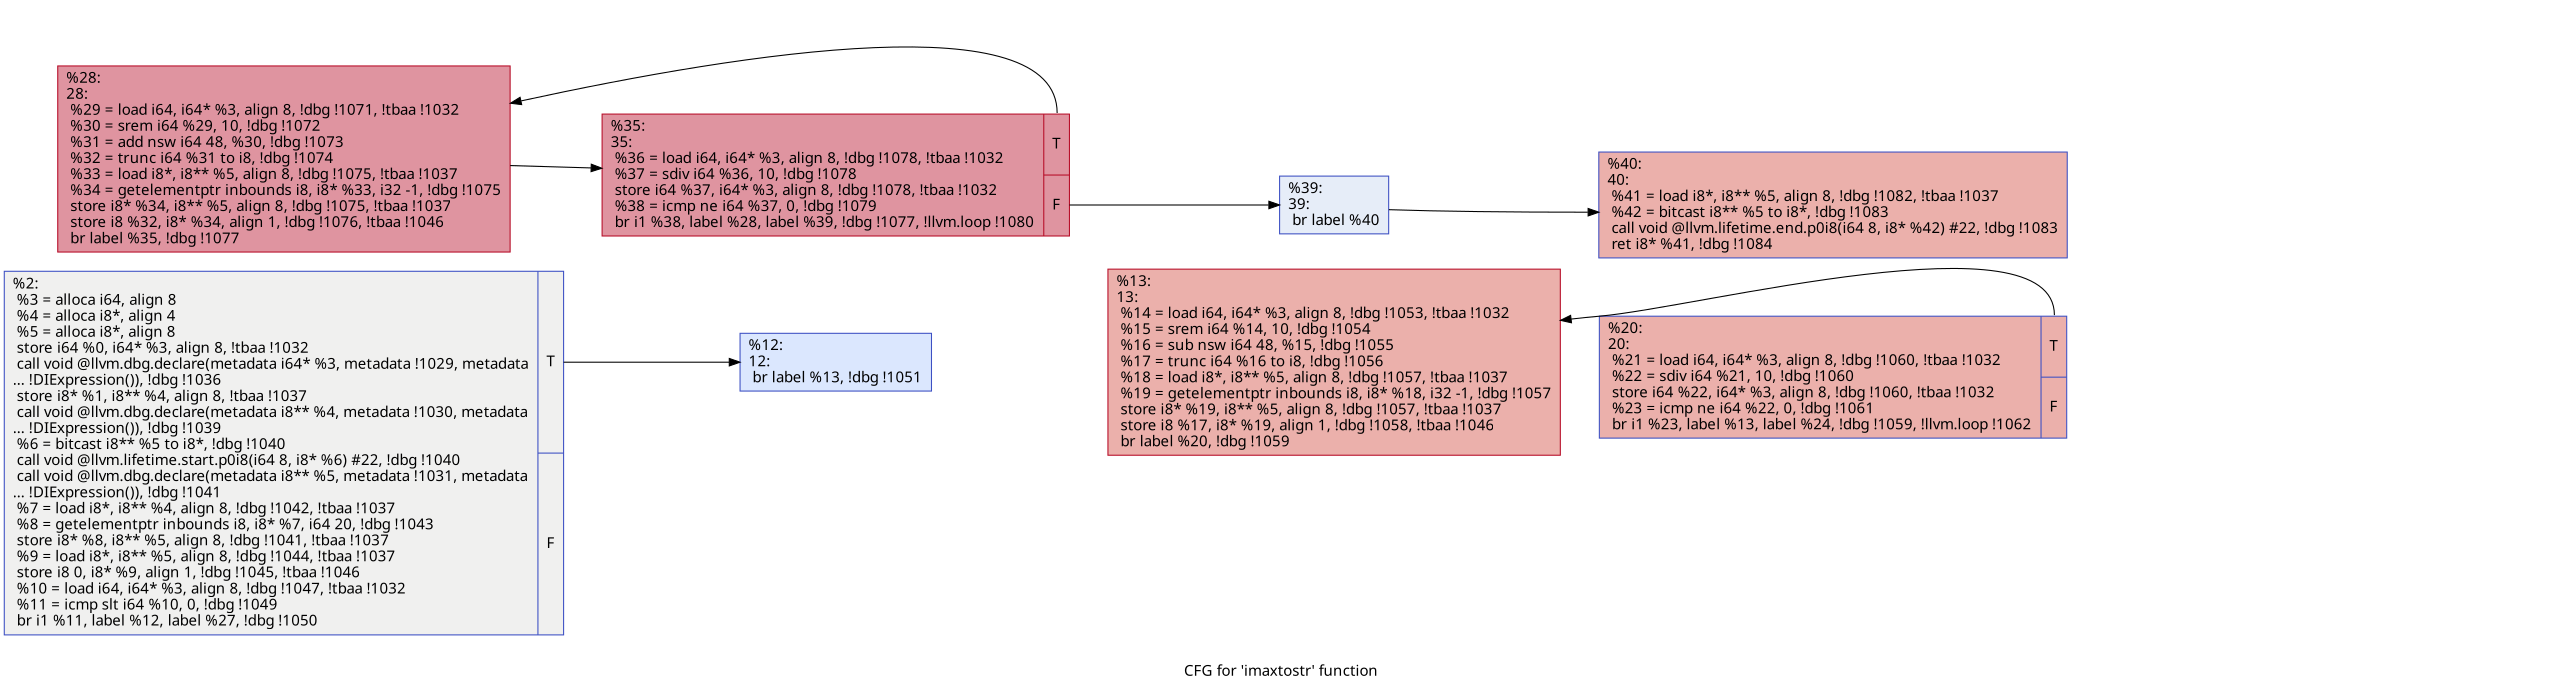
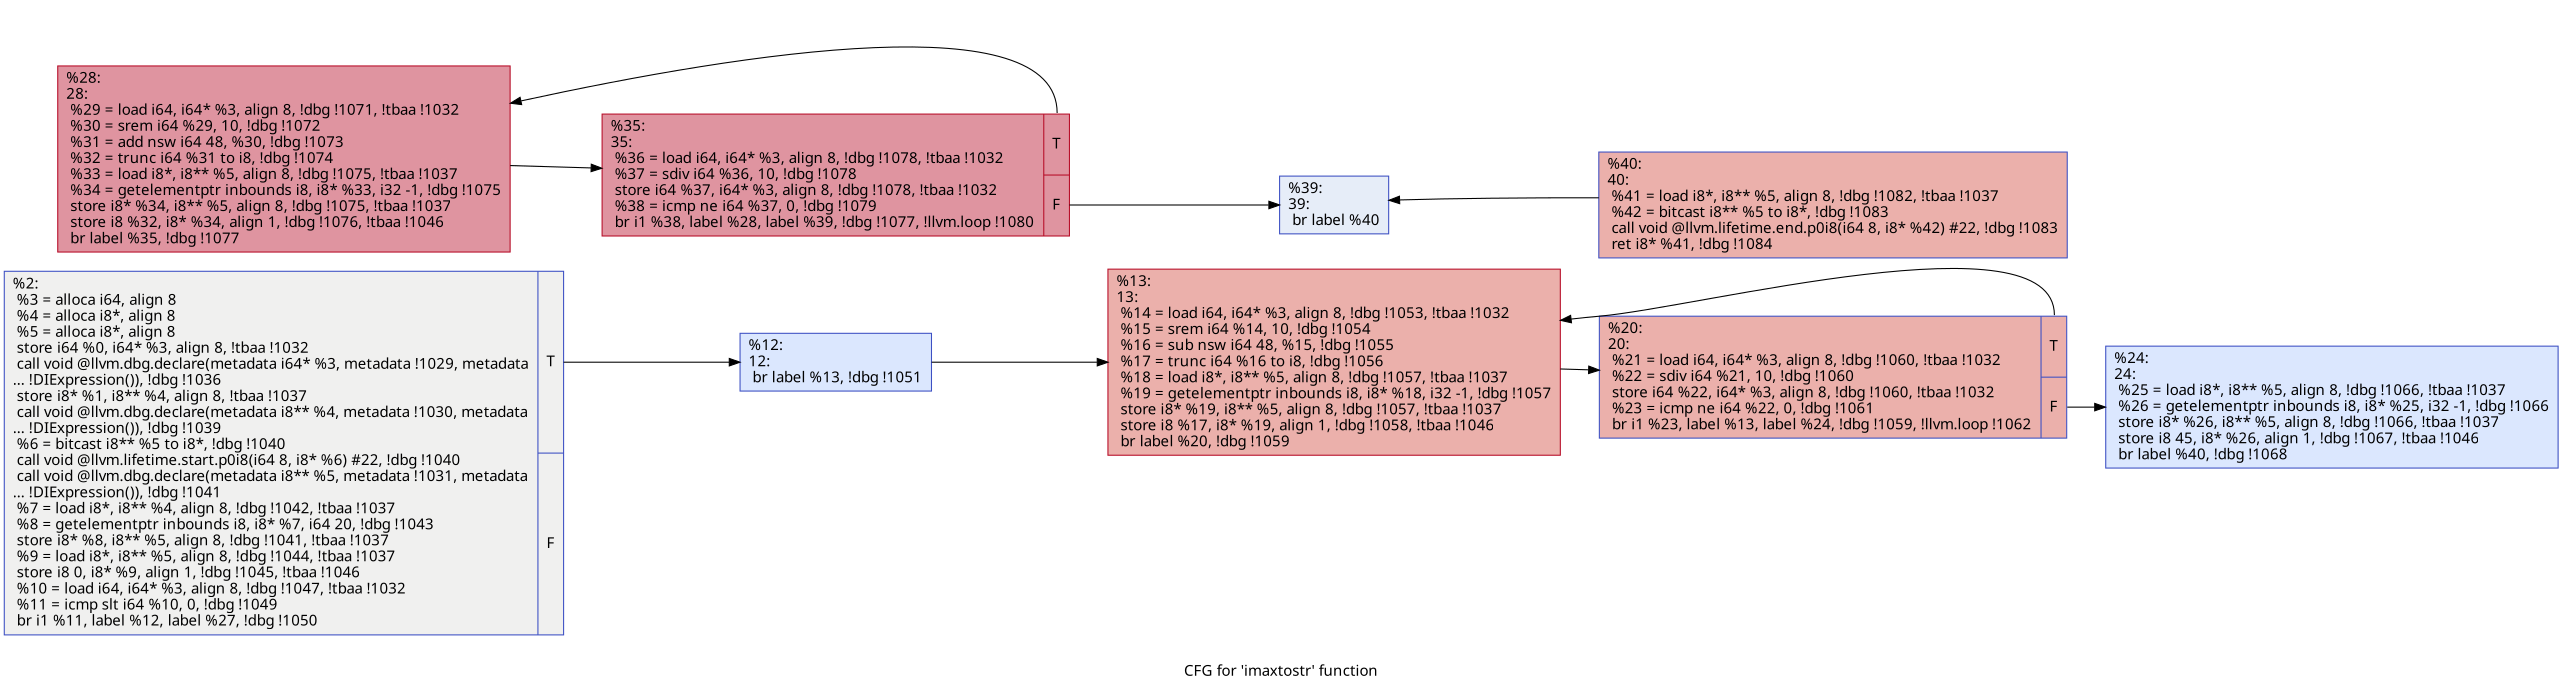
(1488, 212) -> (1499, 198)
(95, 316) -> (95, 316)
none -> (1014, 362)
none -> (1574, 369)
none -> (2332, 407)
